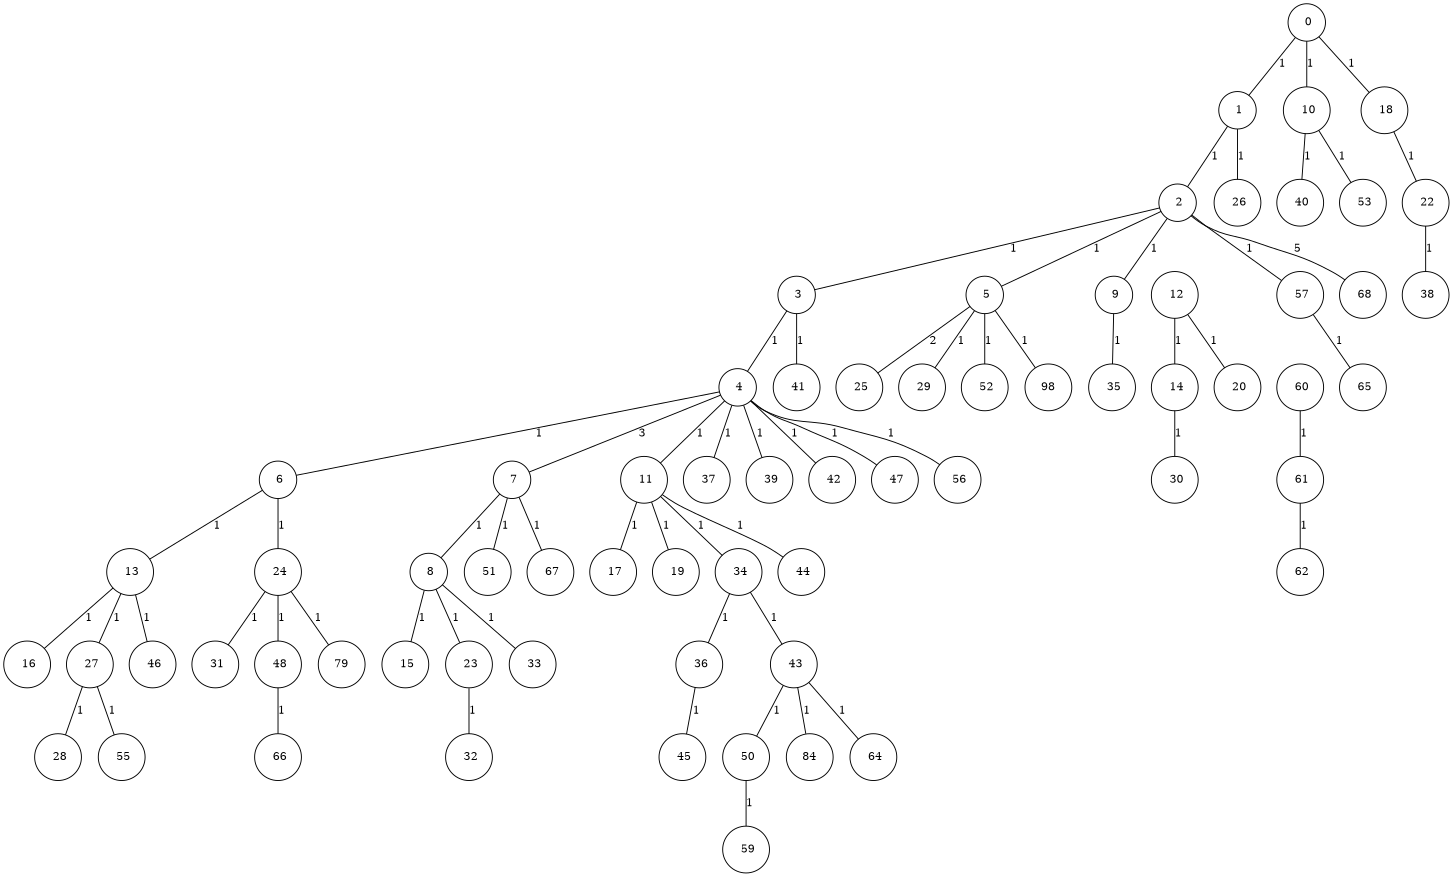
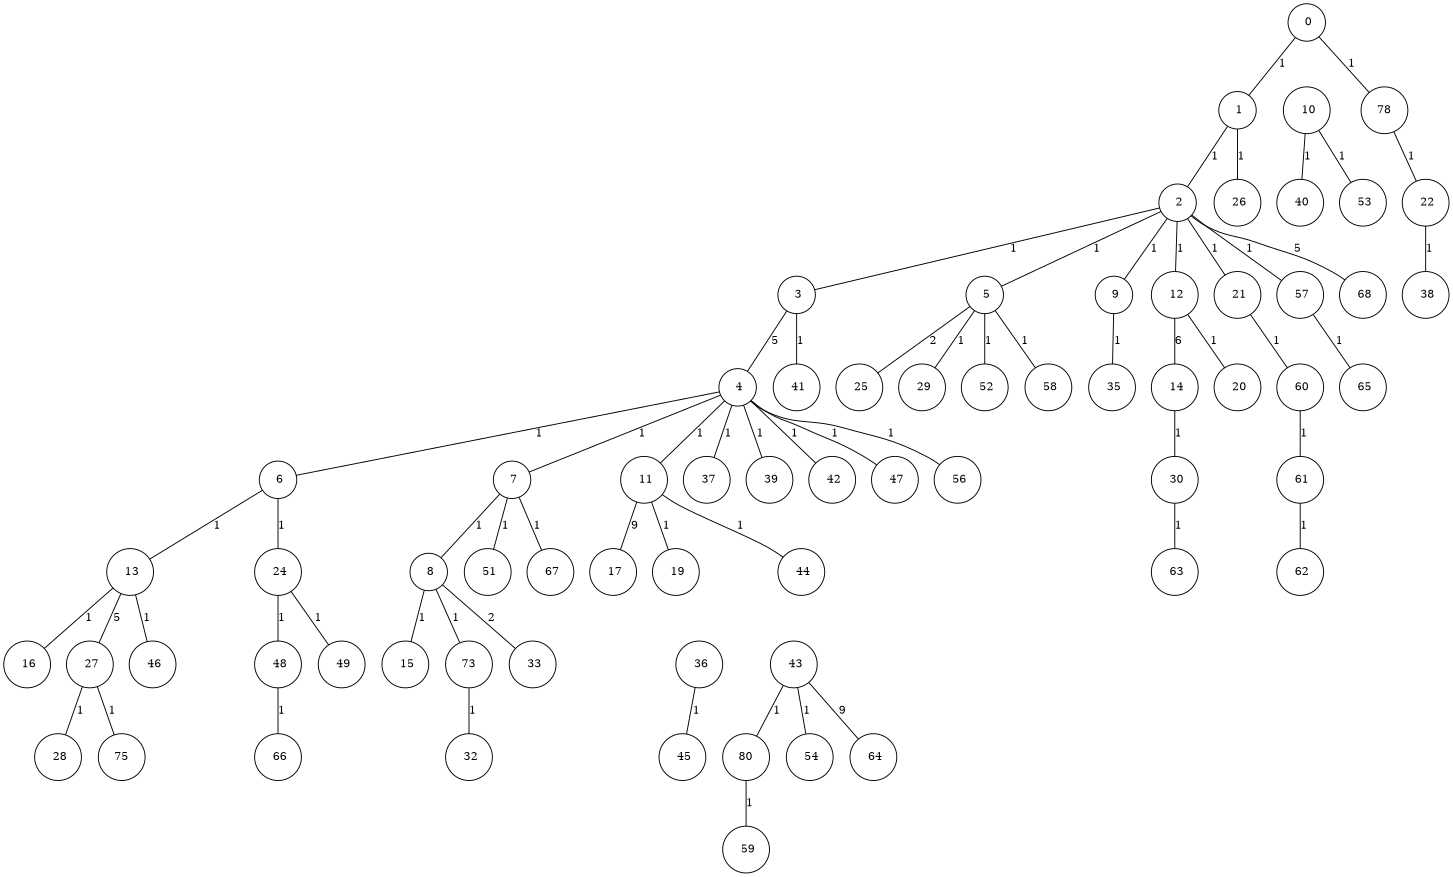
(1307, 64) -> none
(1384, 110) -> (1384, 110)
none -> (1176, 247)
none -> (1238, 295)
(775, 341) -> (775, 341)
(1179, 341) -> (1179, 341)
(1048, 387) -> (1048, 387)
(642, 434) -> (642, 434)
(635, 526) -> (635, 526)
(739, 572) -> none
none -> (1175, 572)
(117, 618) -> (117, 618)
(491, 618) -> (491, 618)
(215, 664) -> none
(342, 664) -> (342, 664)
(469, 664) -> (469, 664)
(843, 711) -> (843, 711)
(122, 757) -> (122, 757)
(746, 757) -> (746, 757)
(810, 757) -> (810, 757)
